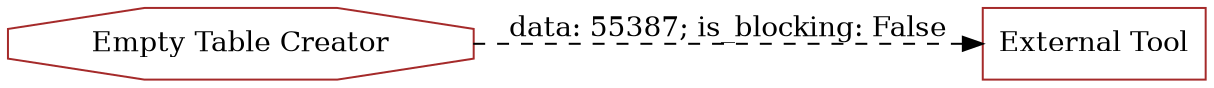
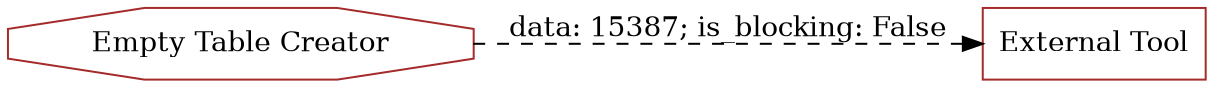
(728, 29) -> (728, 29)
